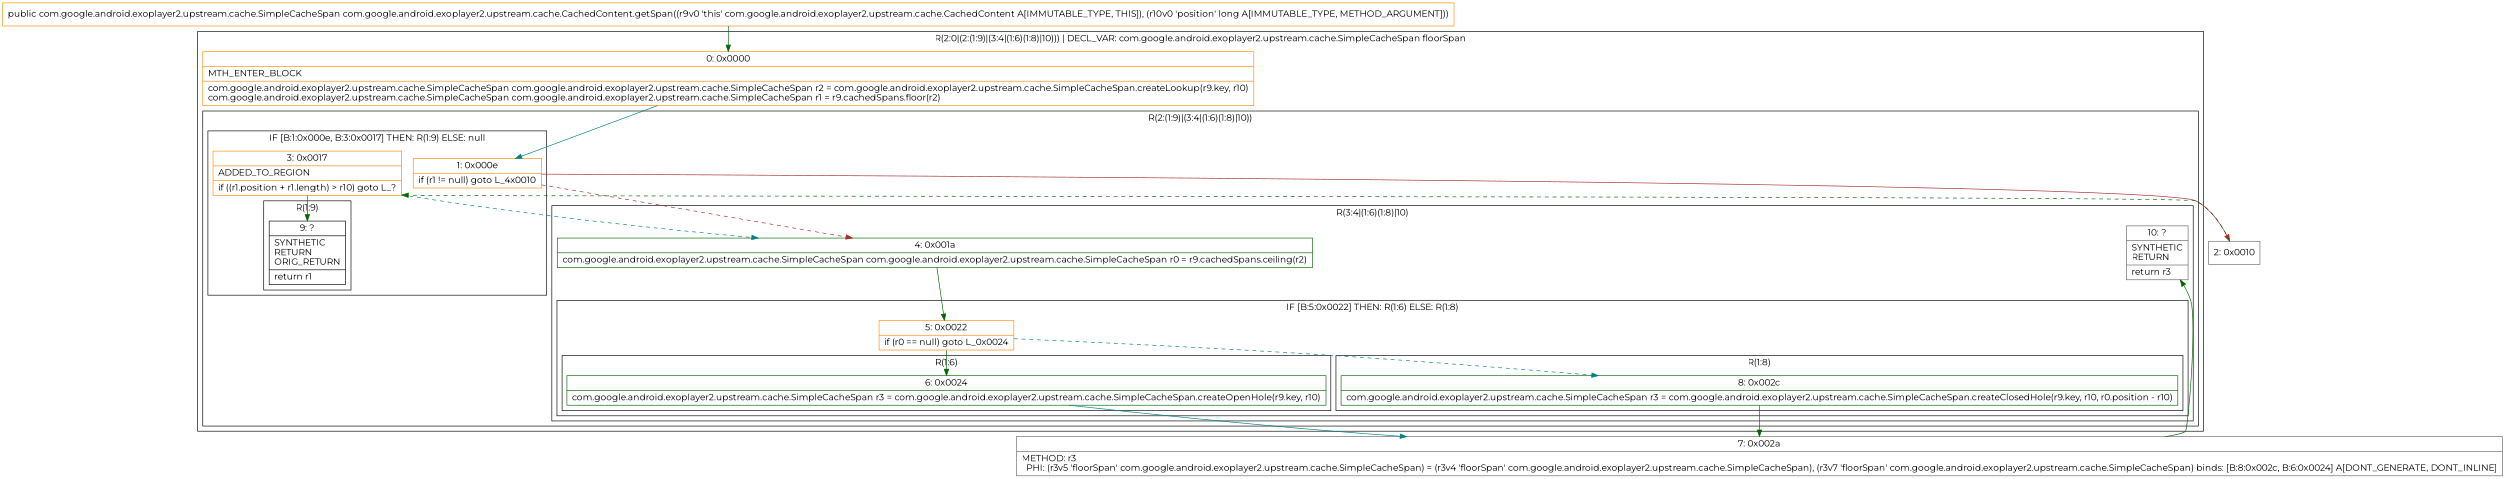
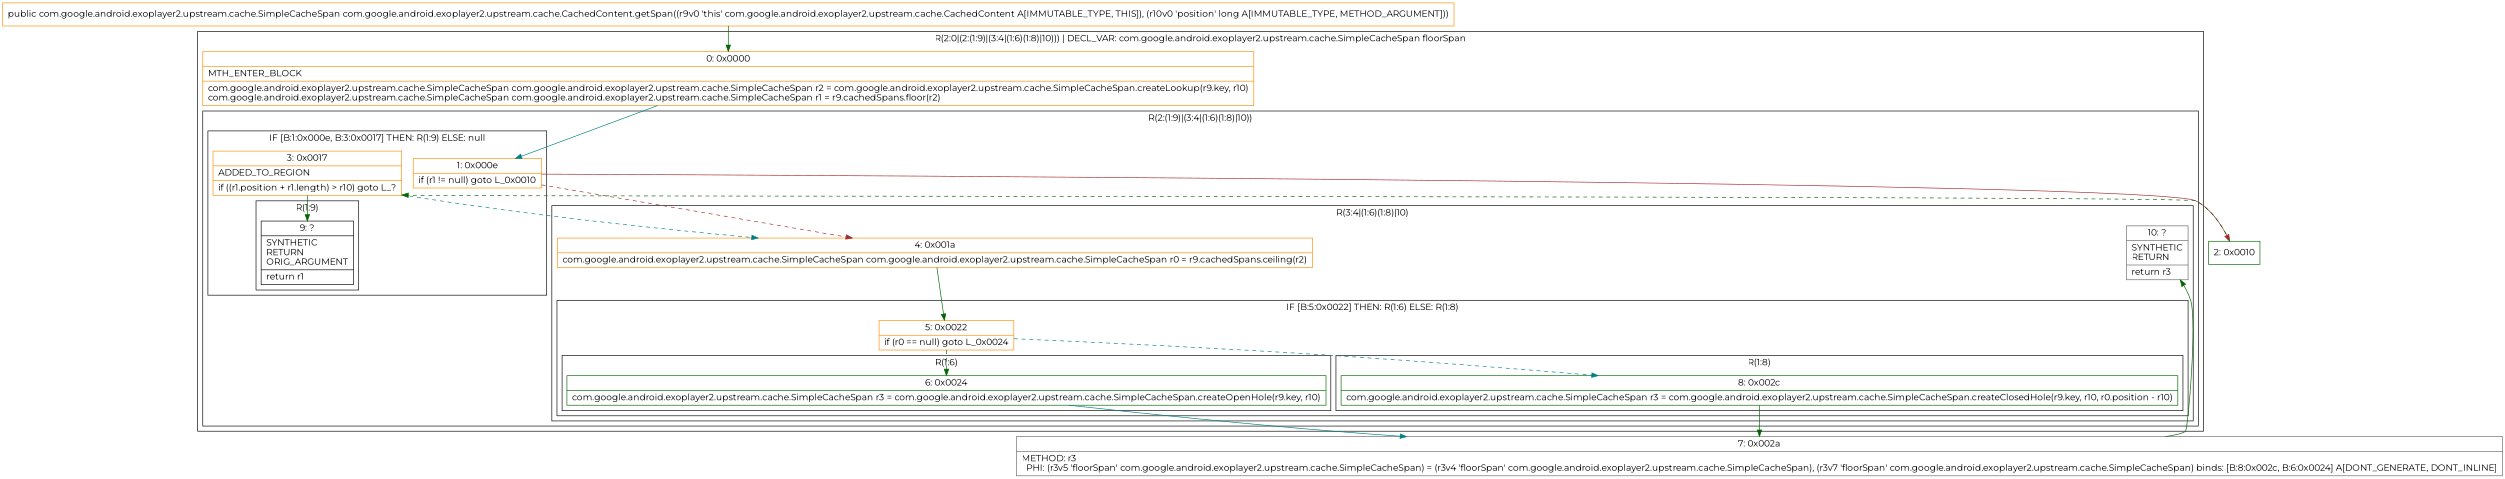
(477, 180) -> (477, 180)
(935, 253) -> (935, 253)
(2234, 253) -> (2234, 253)
(307, 262) -> (307, 262)
(946, 360) -> (946, 360)
